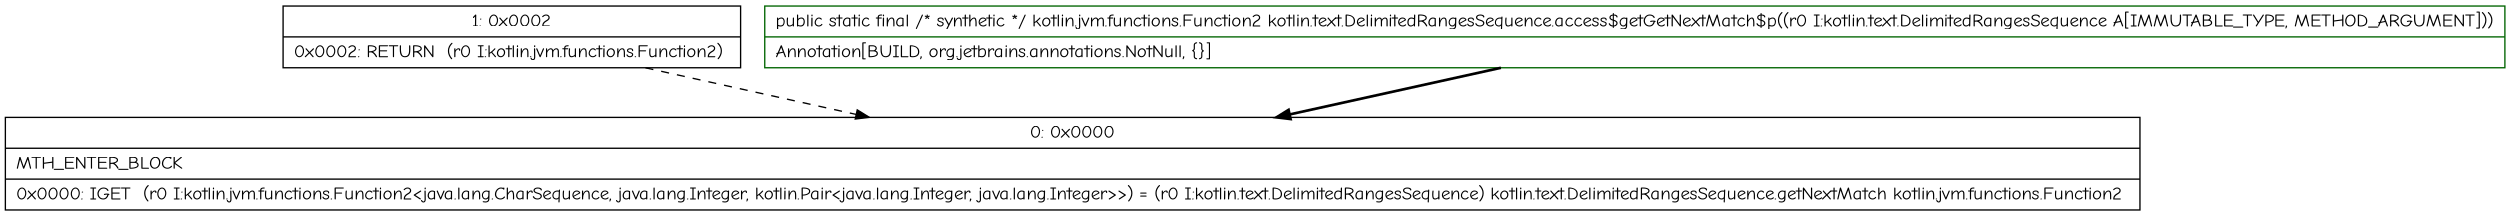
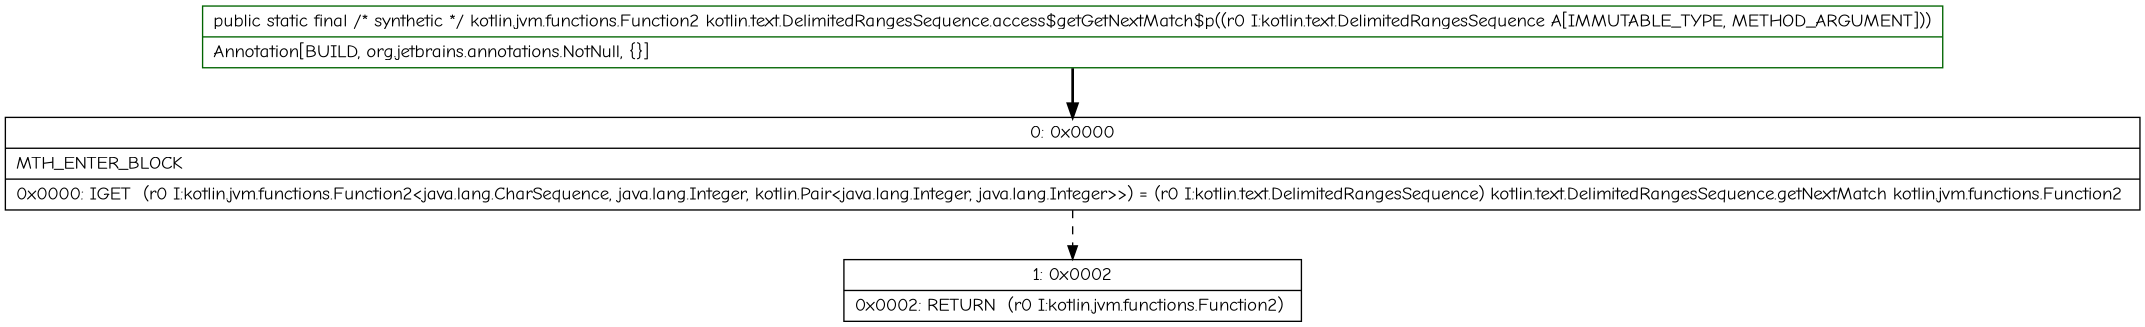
(751, 91) -> (1073, 228)
